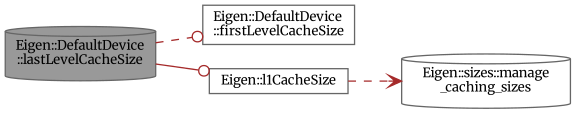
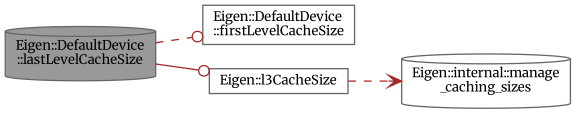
(279, 81) -> (279, 81)
(486, 81) -> (486, 81)
